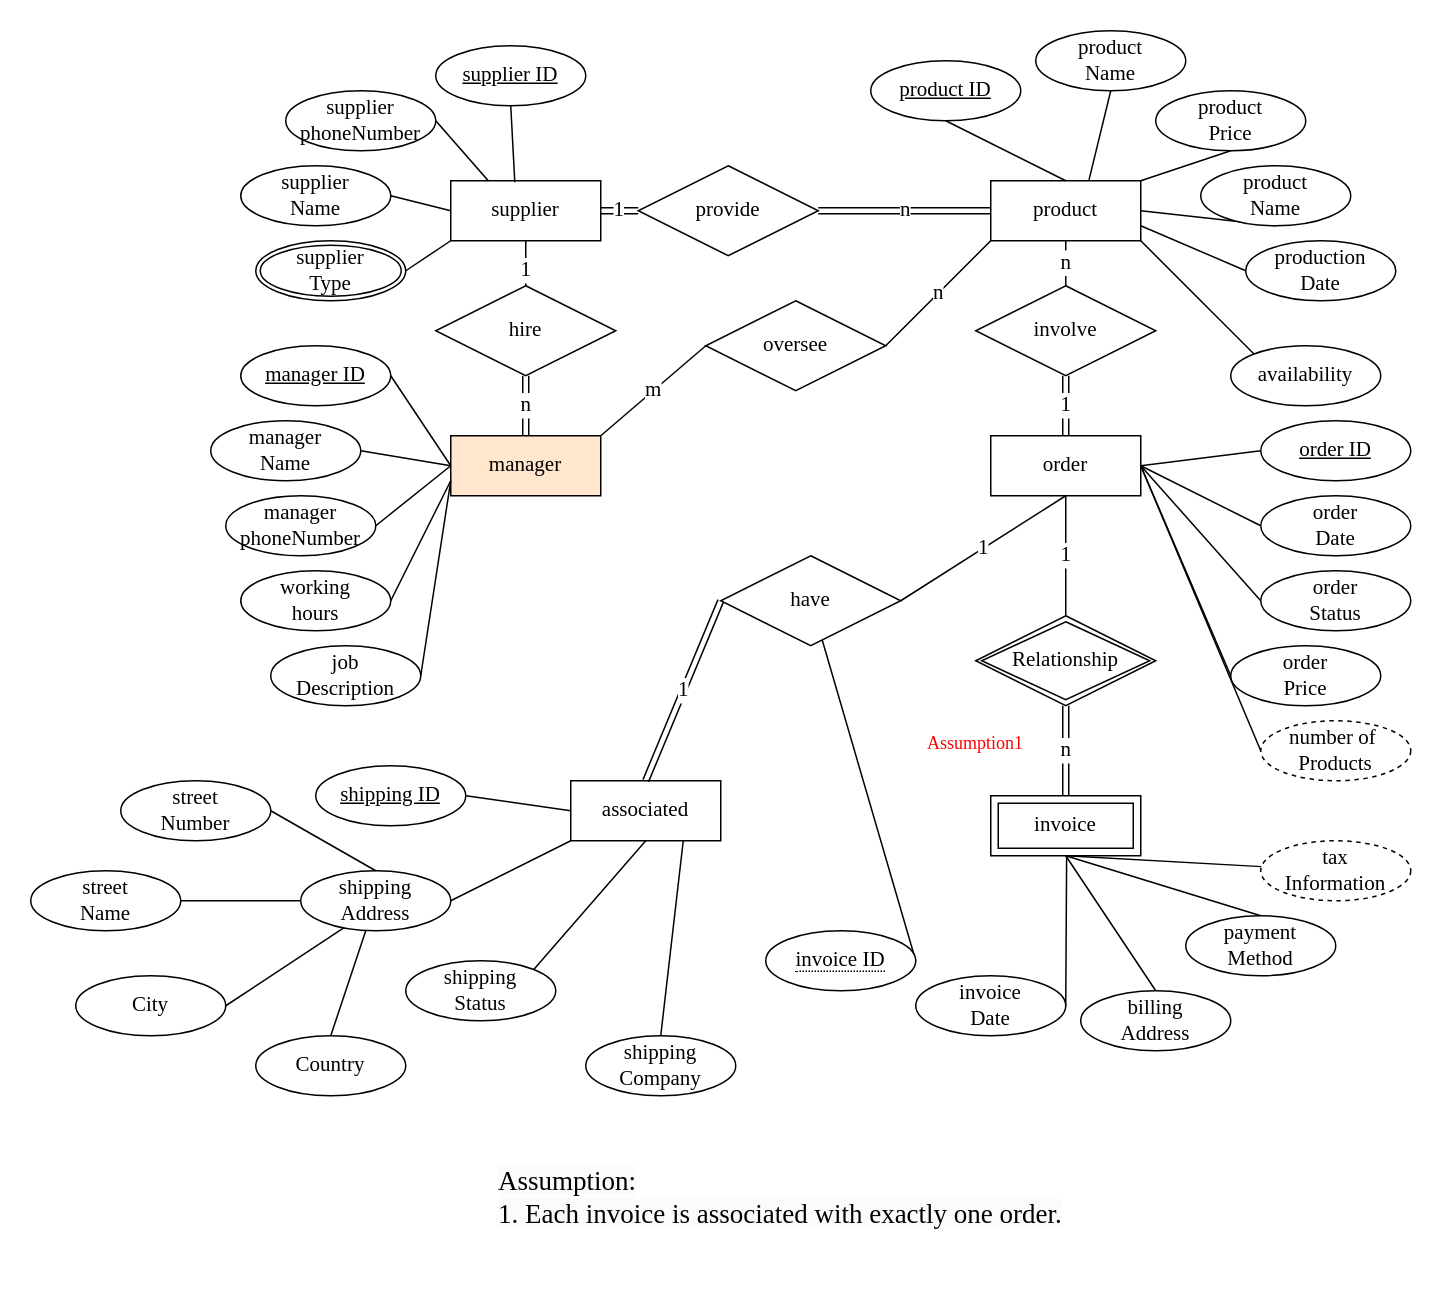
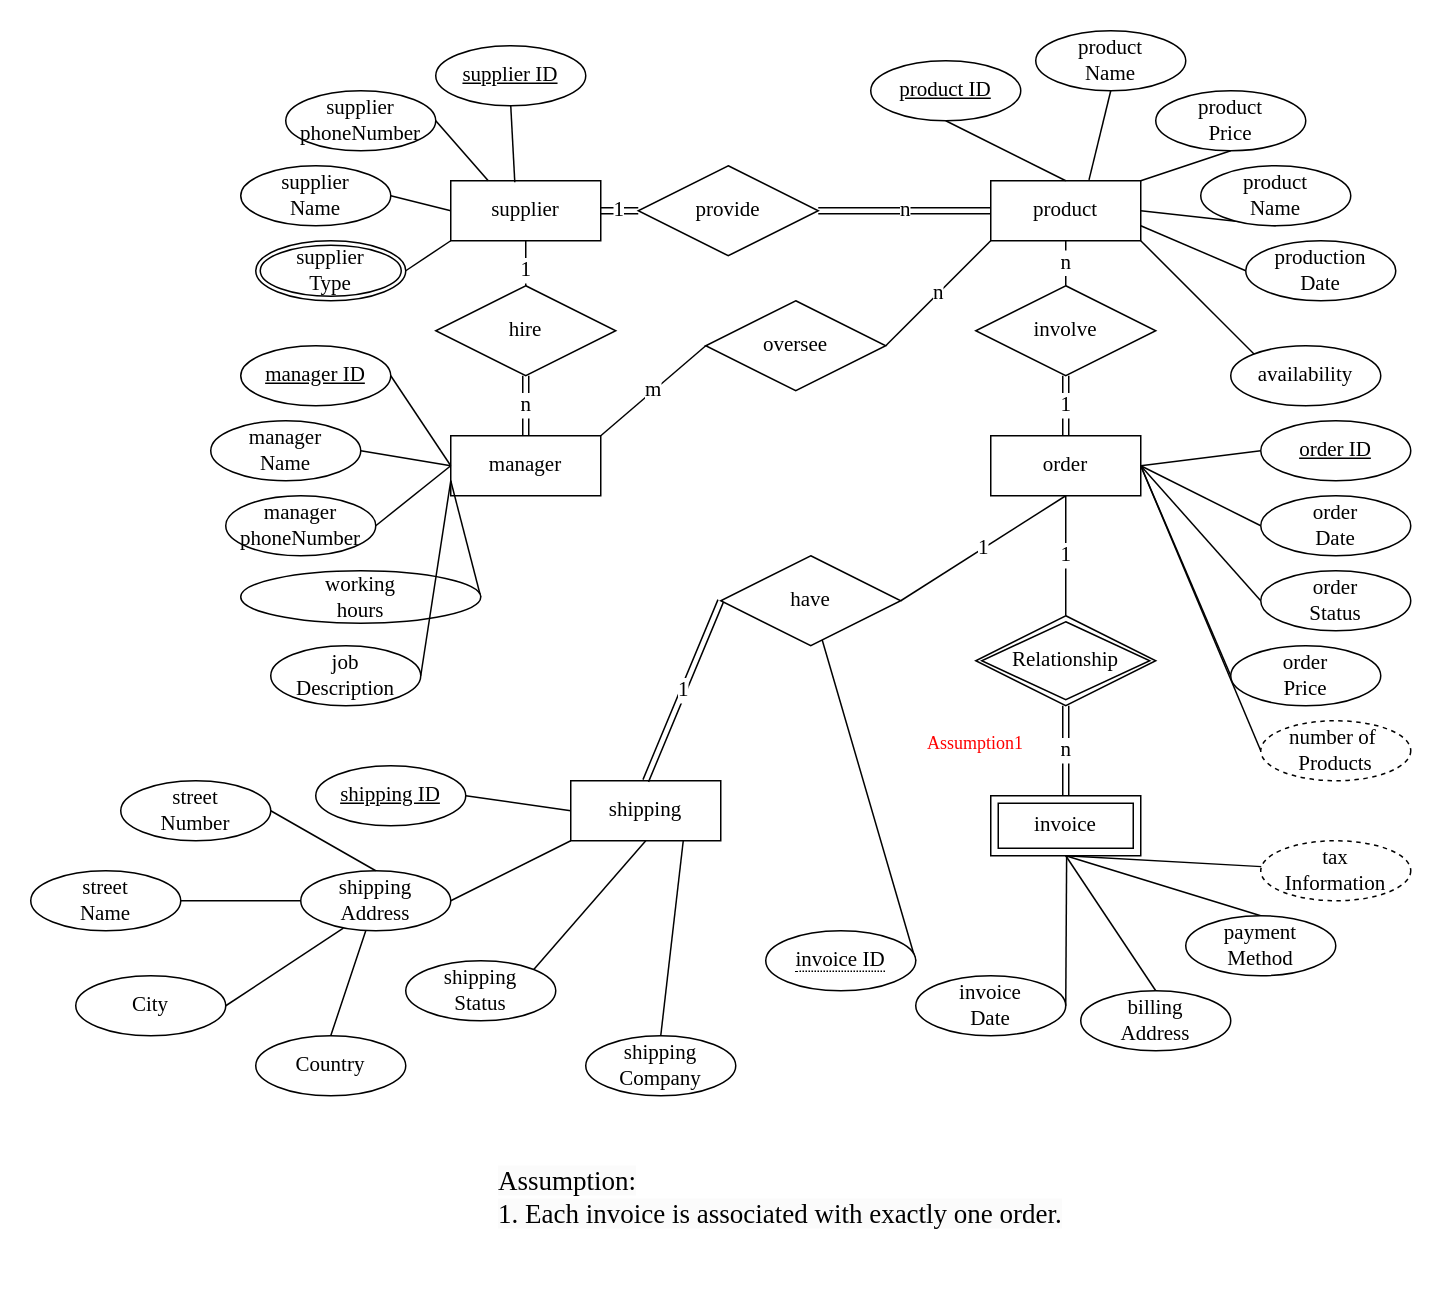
(526, 466) -> (526, 466)
(316, 601) -> (361, 597)
(646, 811) -> (646, 811)
